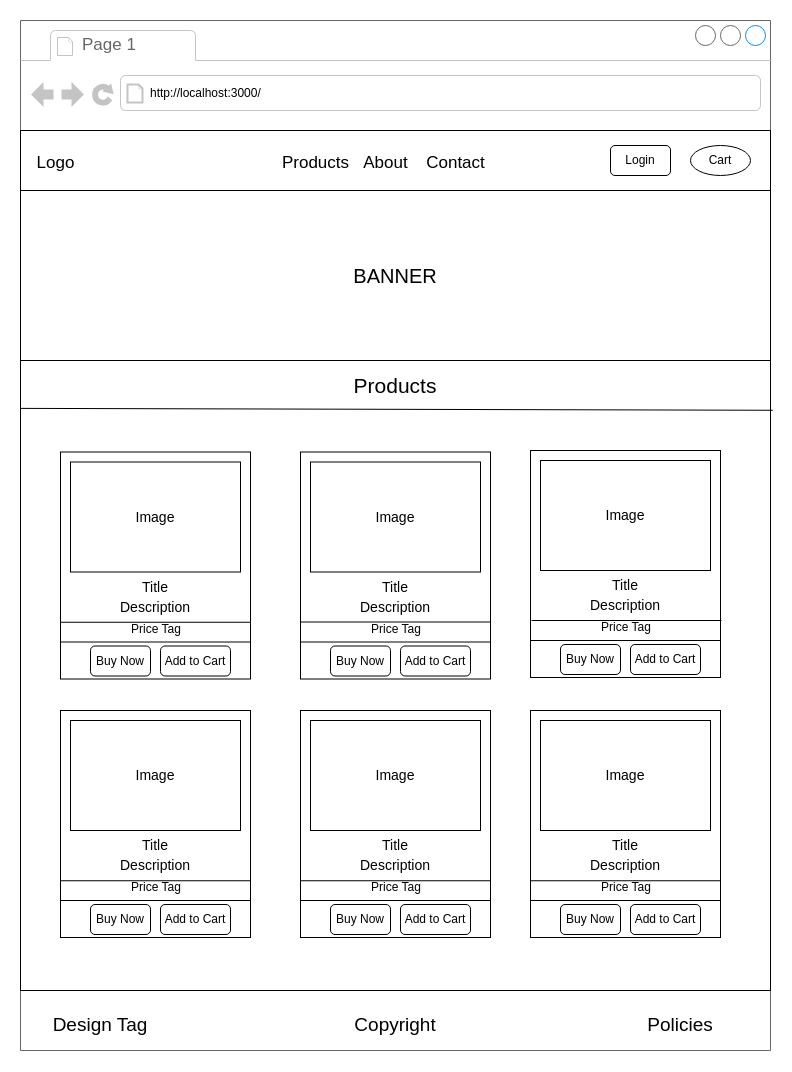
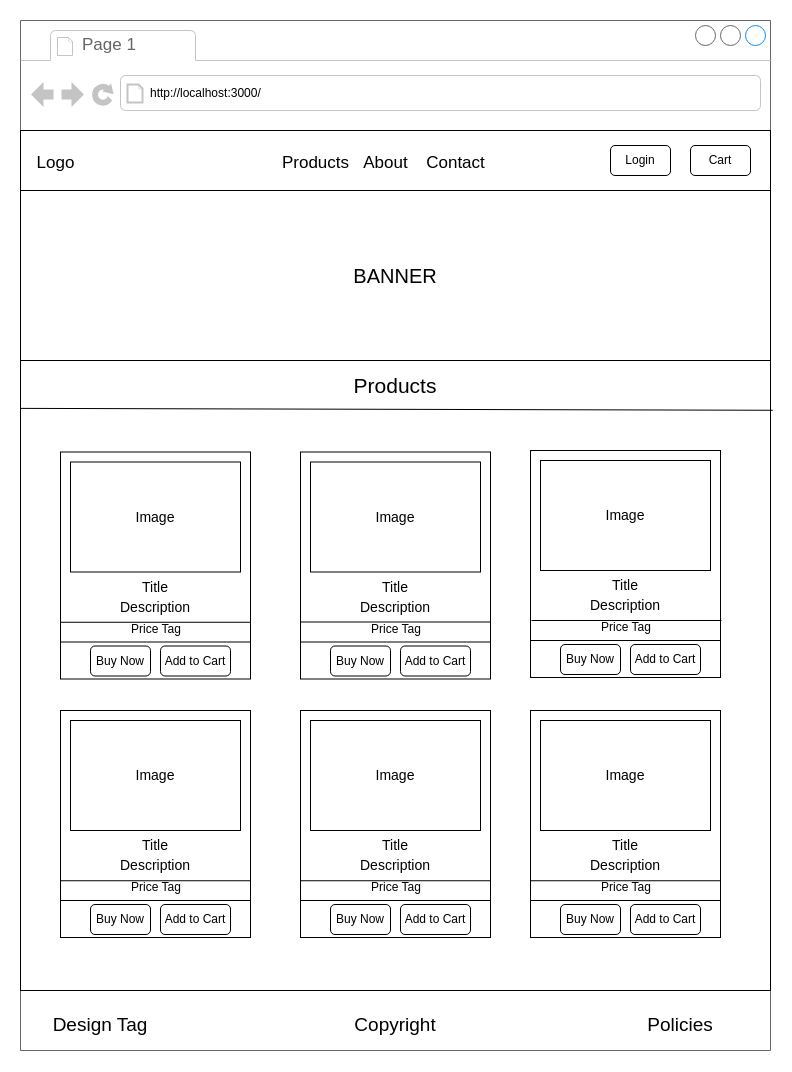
(721, 161) -> (721, 161)
